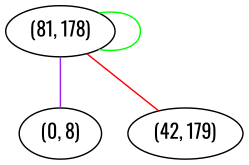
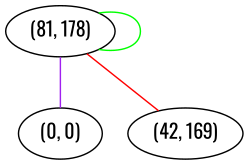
(60, 134) -> (60, 134)
(185, 134) -> (185, 134)
